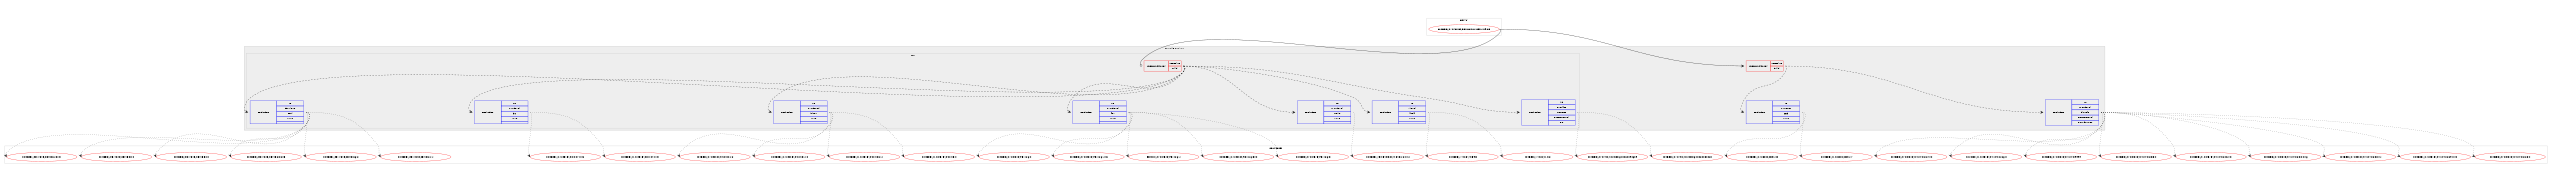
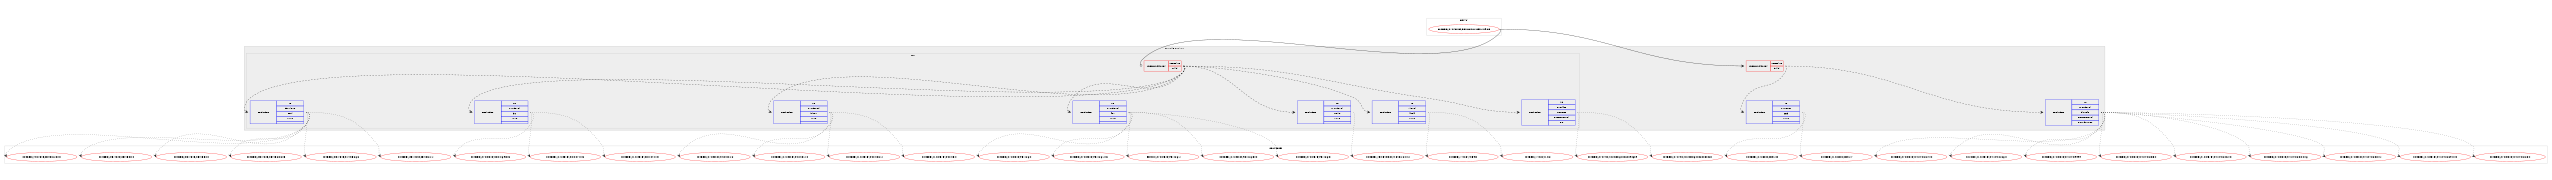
(42, 157) -> (42, 157)
(341, 157) -> (341, 157)
none -> (491, 157)
